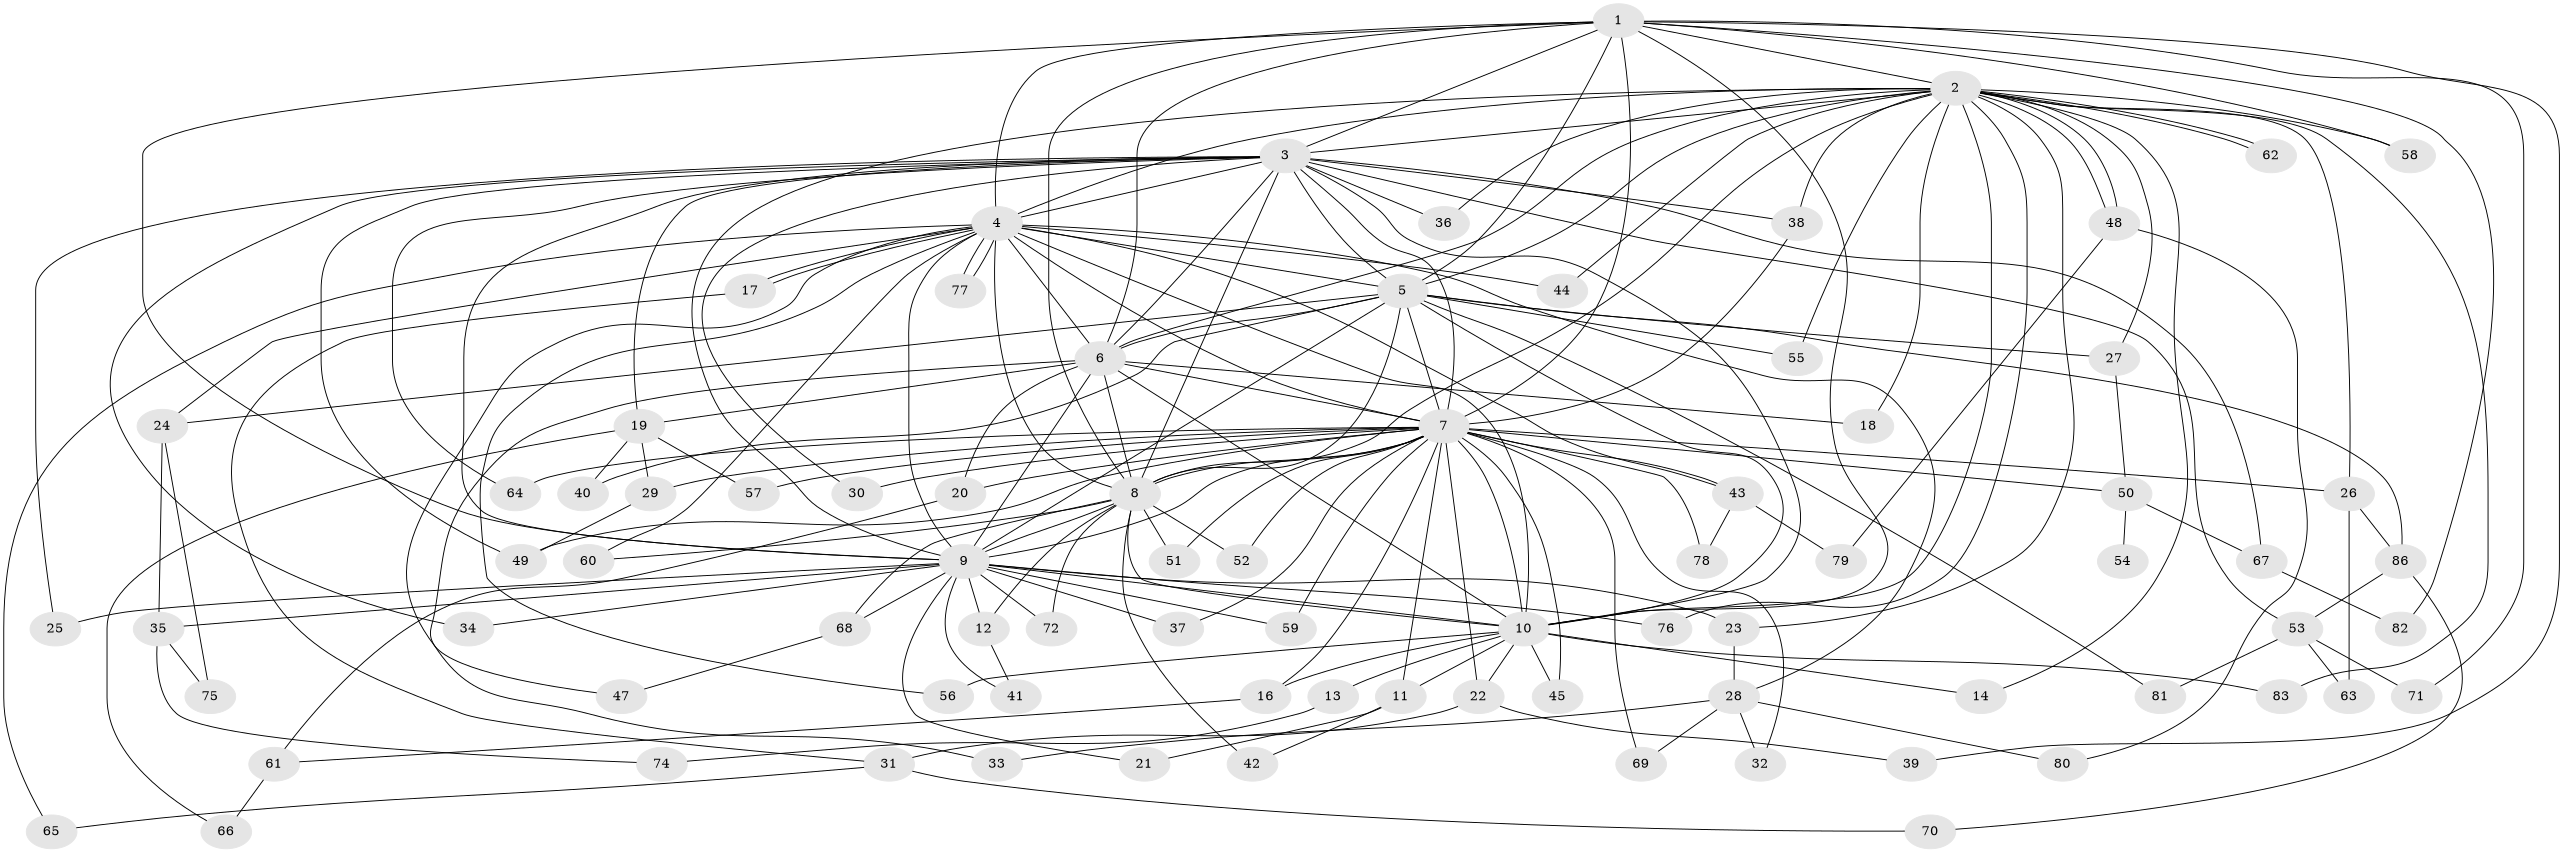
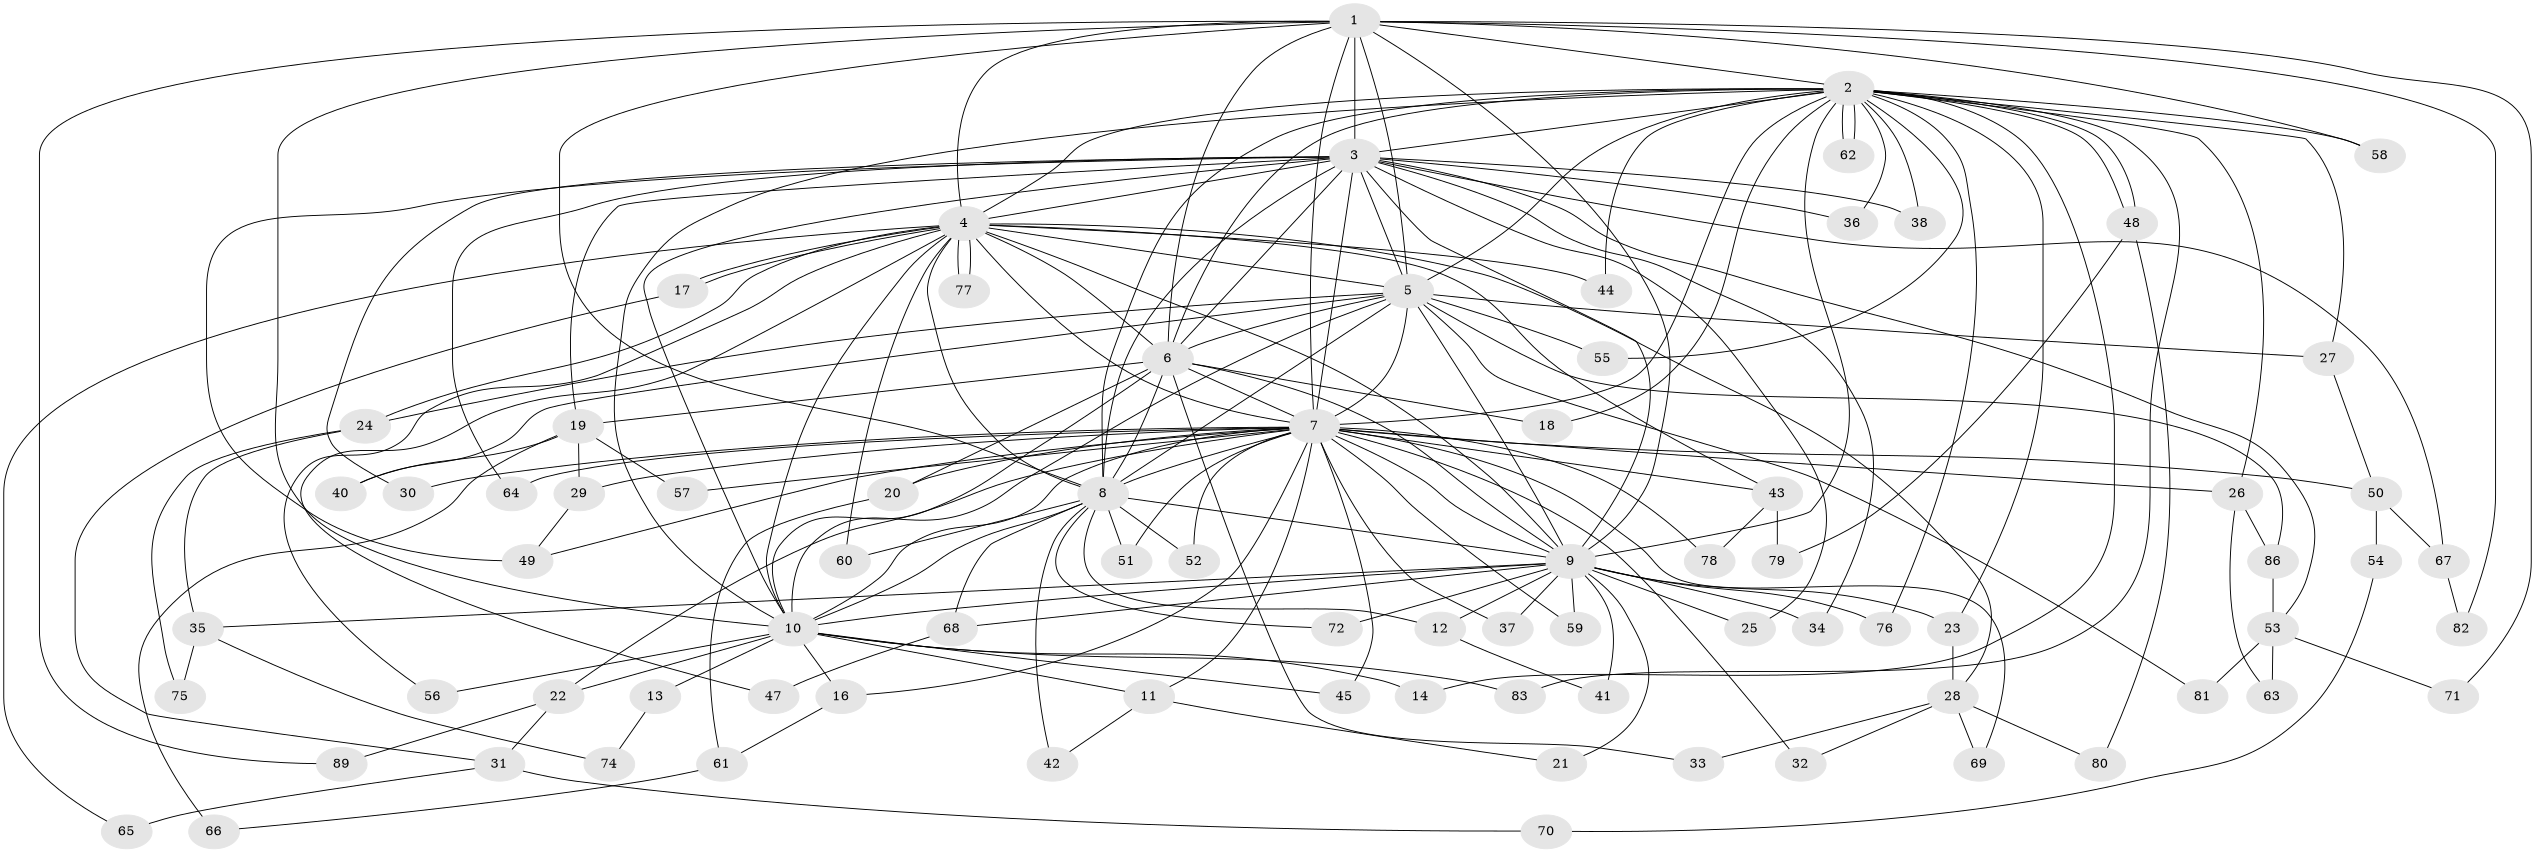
(1653, 374) -> (1661, 345)
(1912, 764) -> (342, 764)
(2286, 784) -> (2024, 802)
